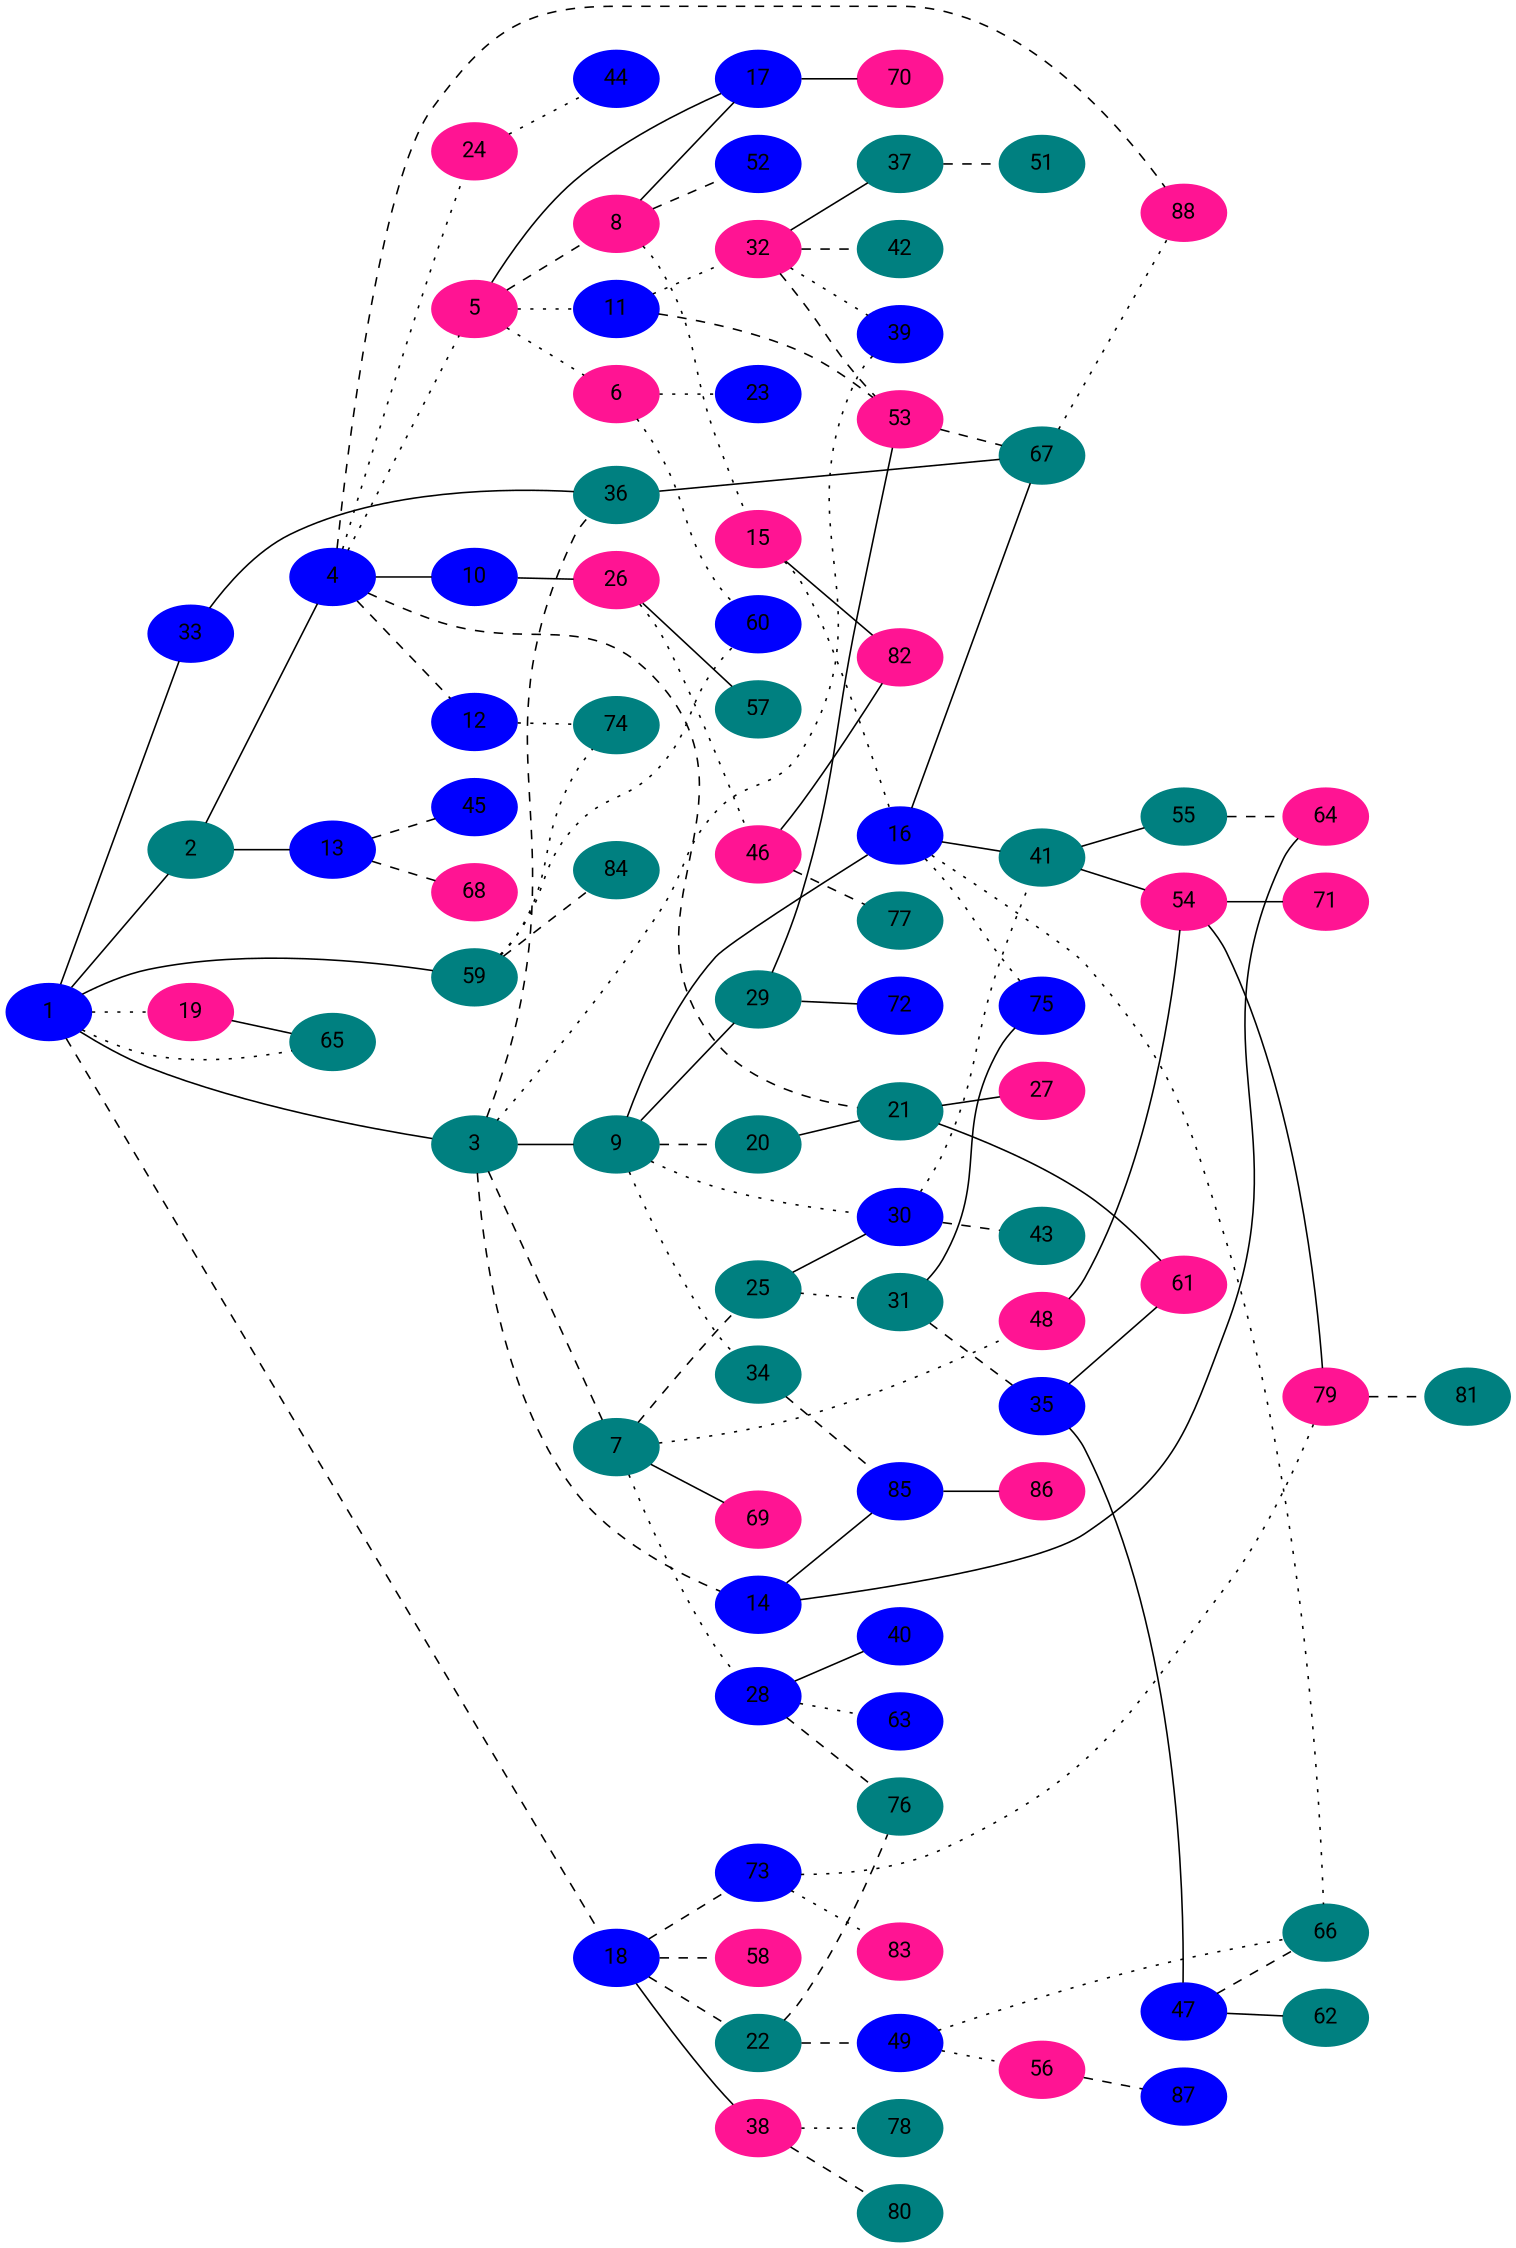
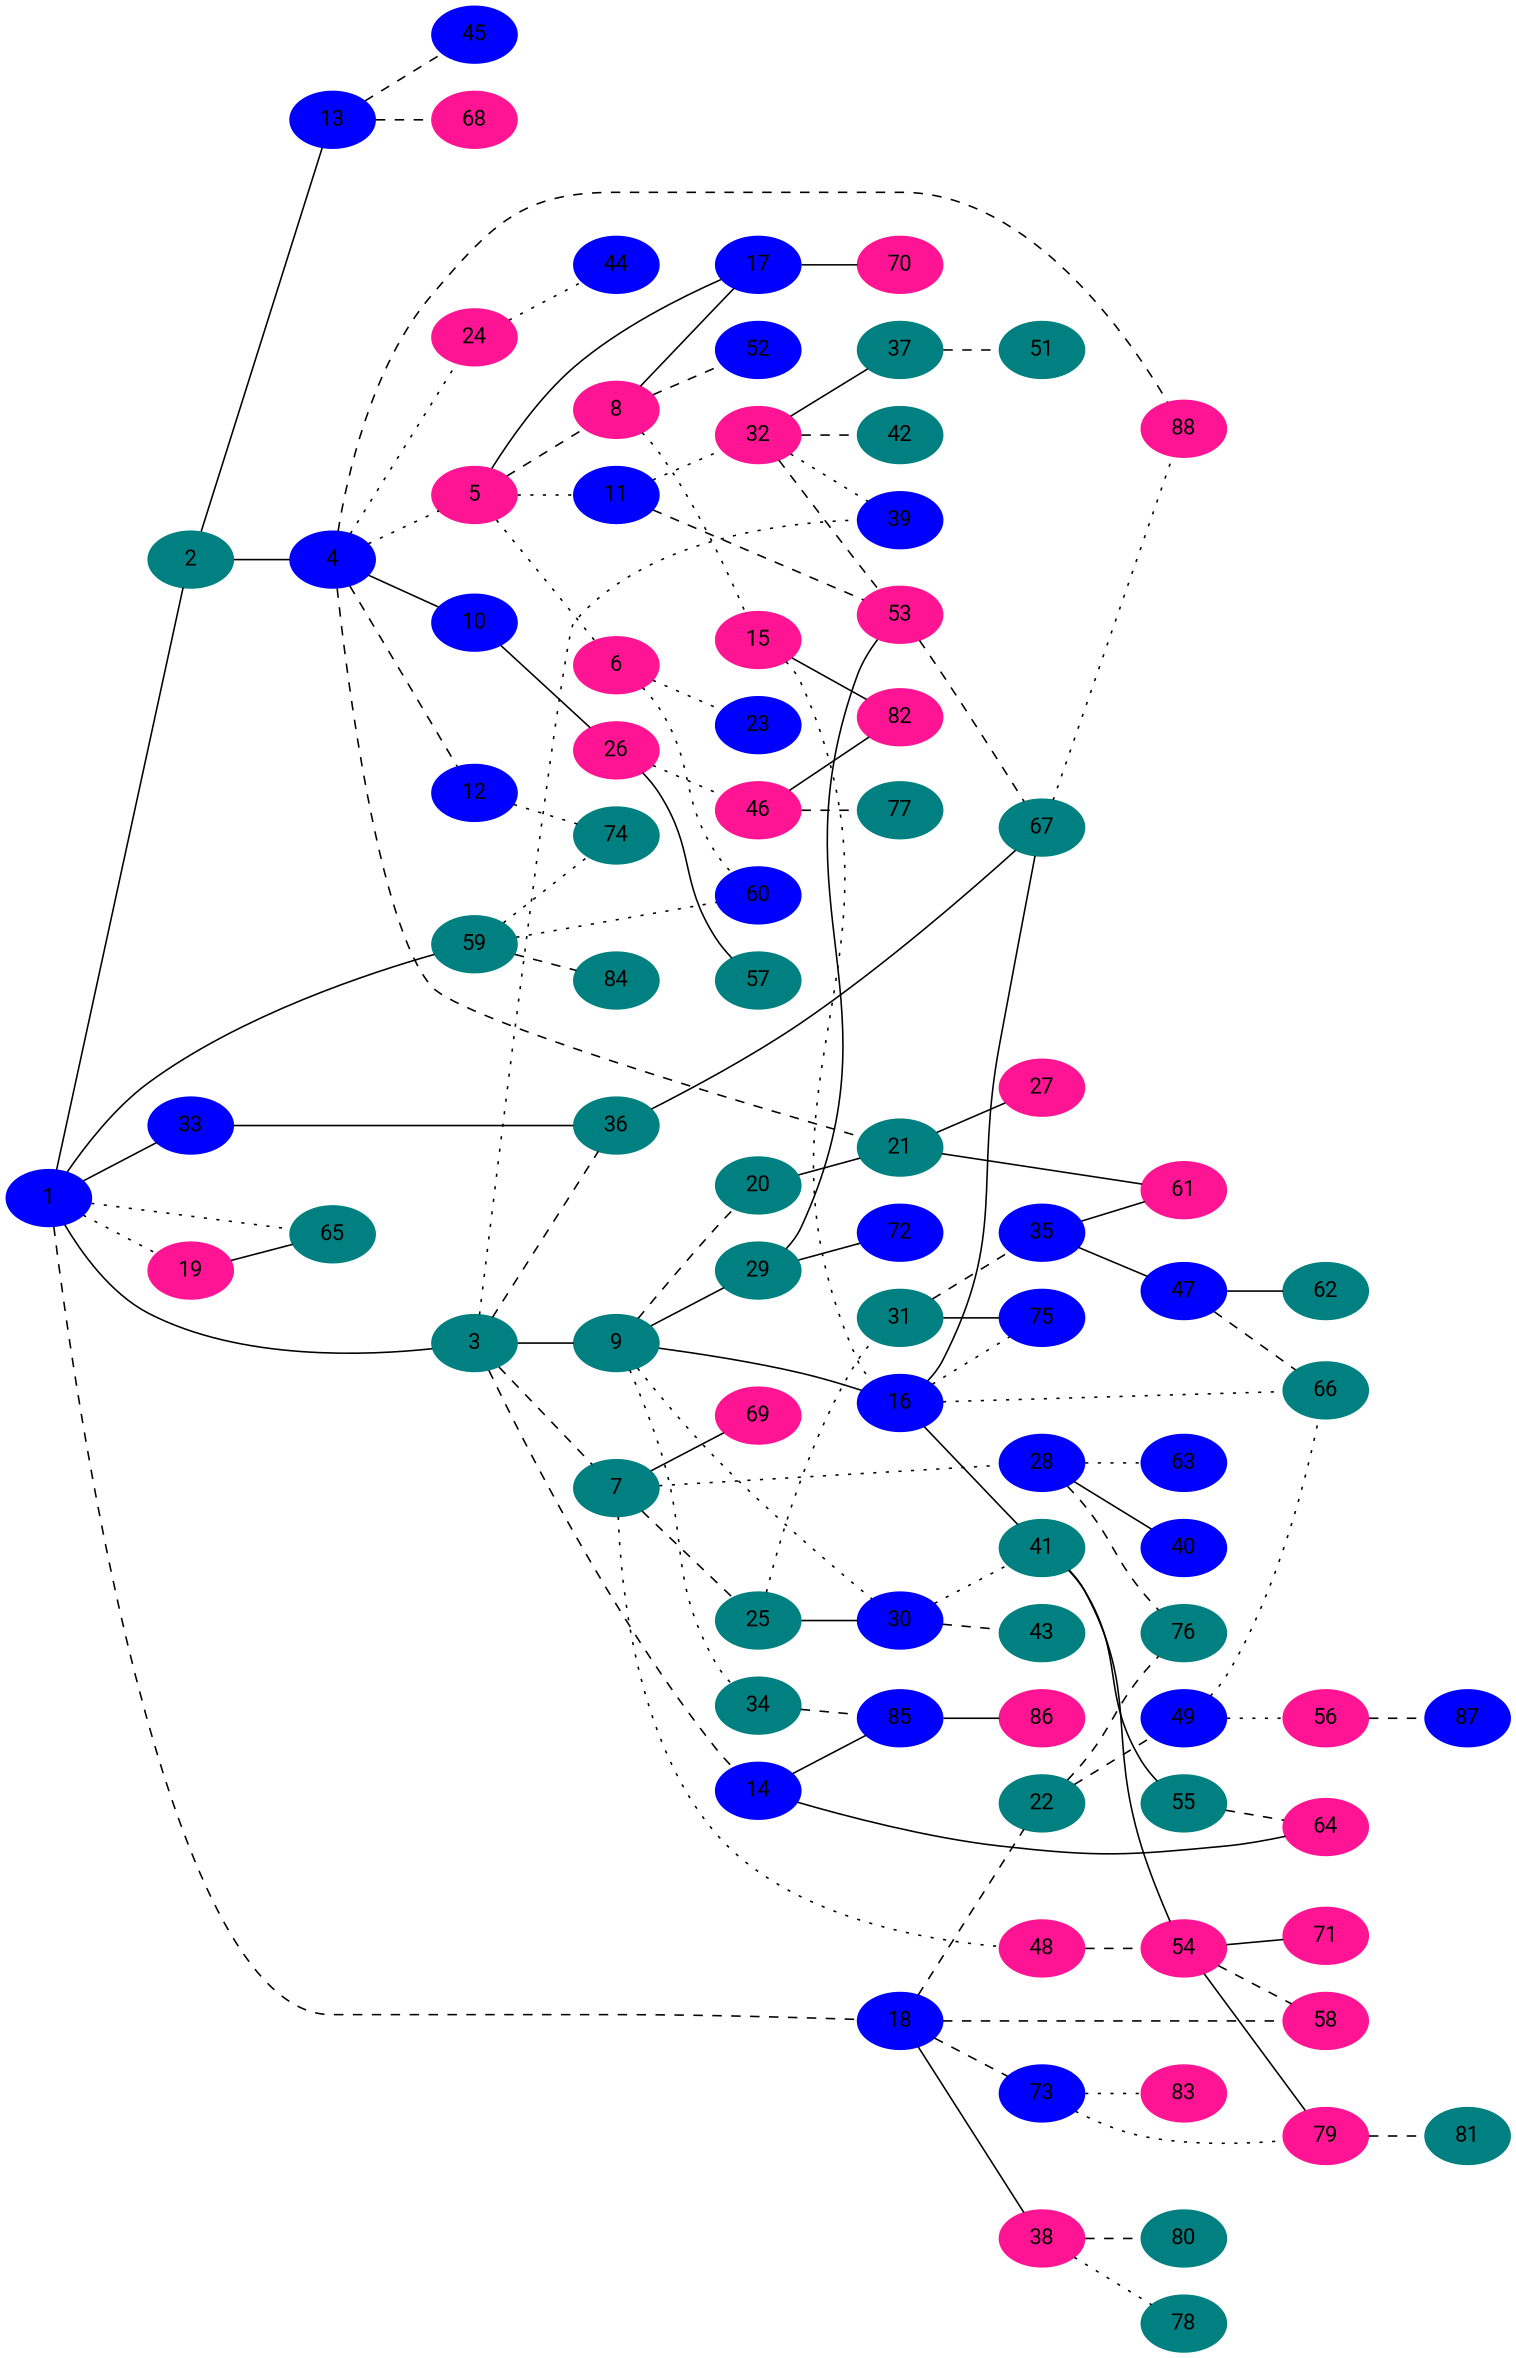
(1145, 1121) -> (1113, 1948)
none -> (1255, 1985)
